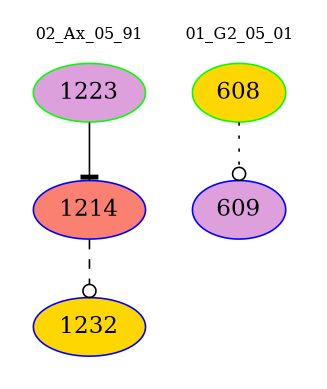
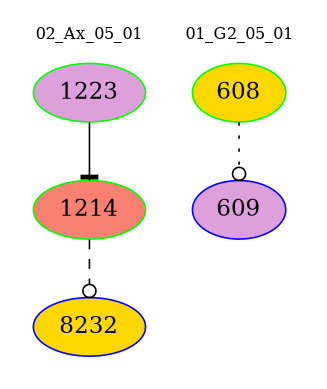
(89, 35) -> (89, 35)
(89, 210) -> (89, 210)
(89, 327) -> (89, 327)
